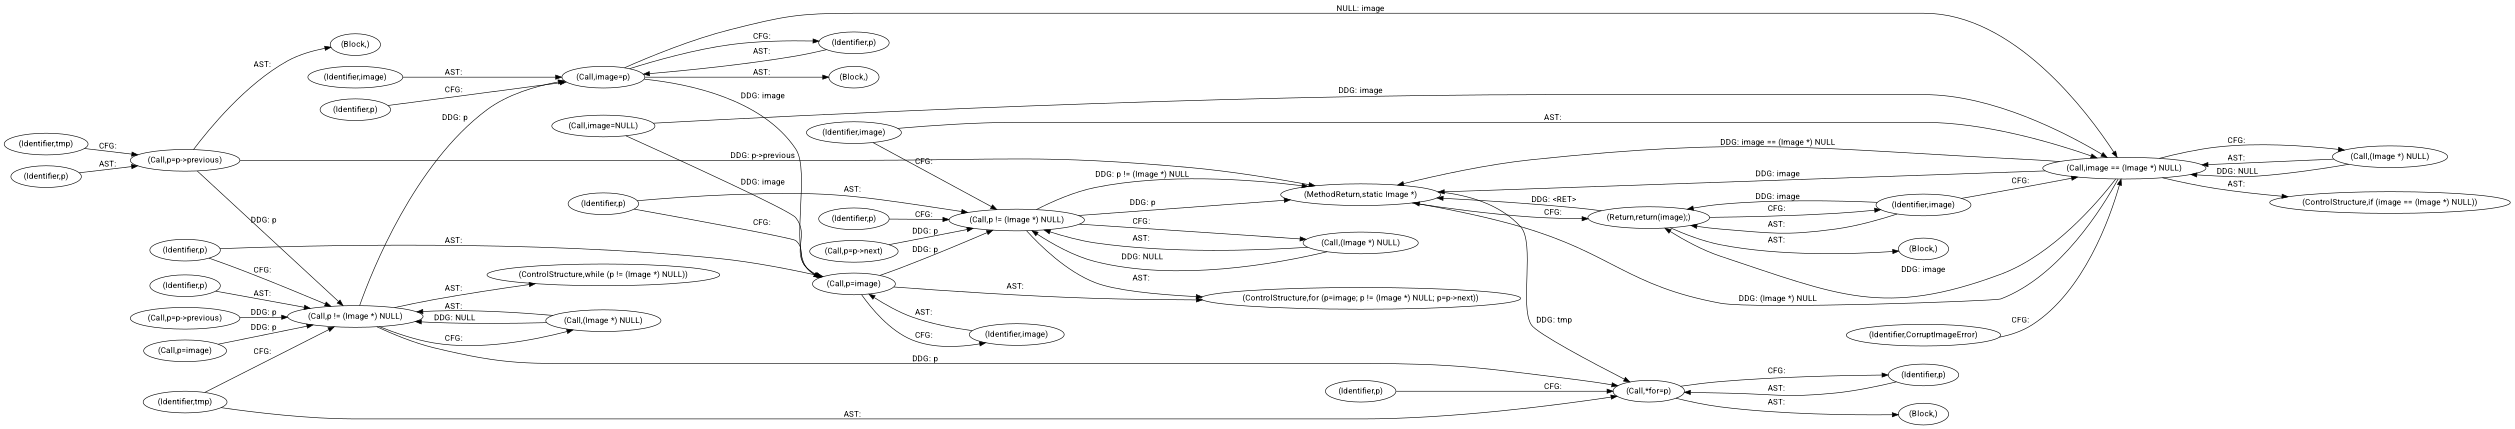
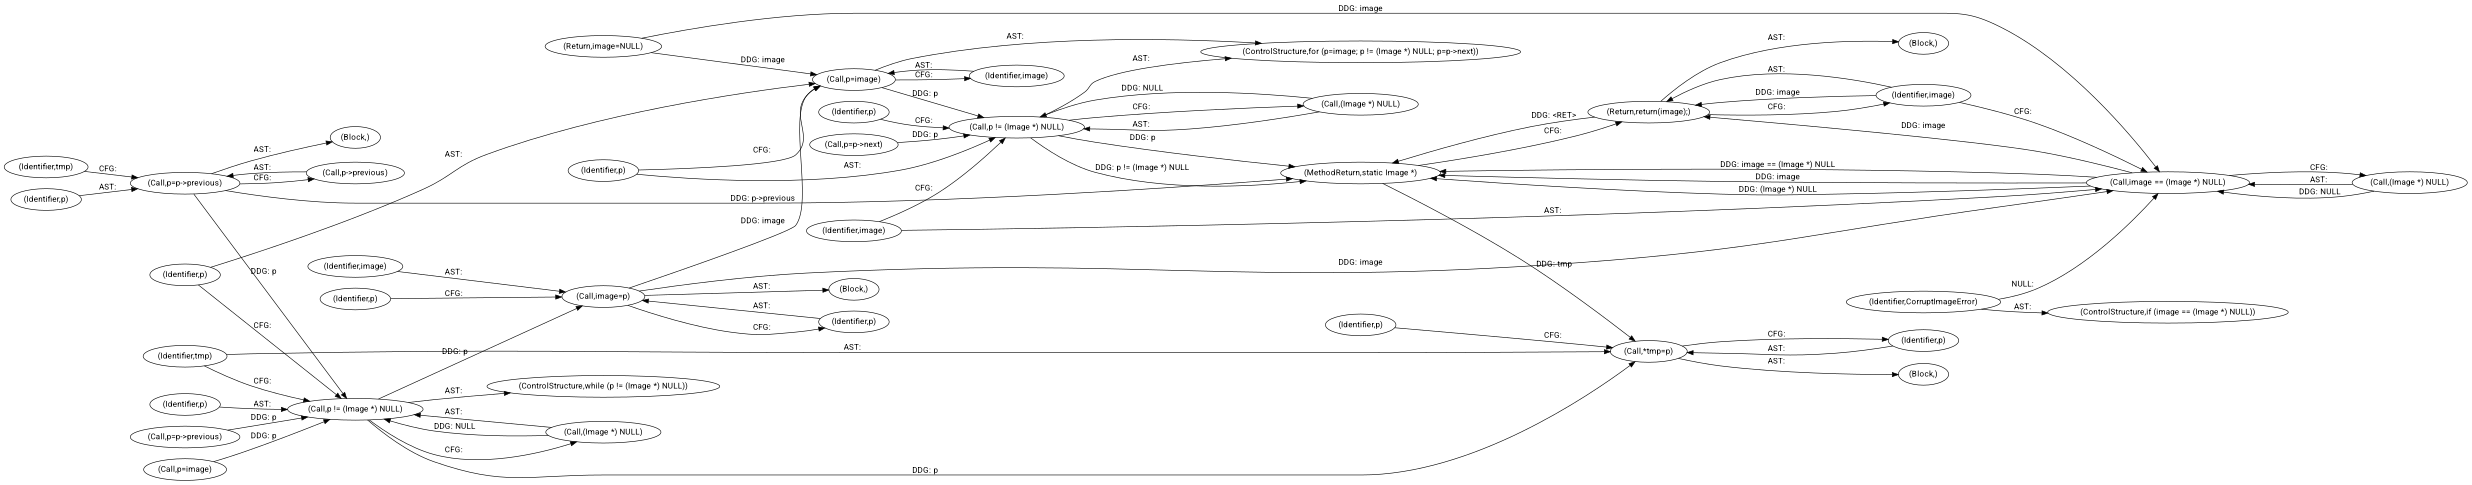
(1361, 9) -> (1361, 263)
(603, 126) -> (603, 46)
none -> (355, 173)
(2222, 189) -> (2012, 312)
(2022, 320) -> (2024, 284)
(1649, 391) -> (1649, 351)
